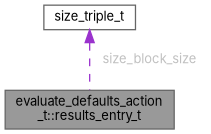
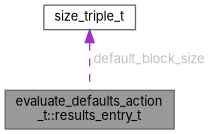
(148, 60) -> (148, 60)
